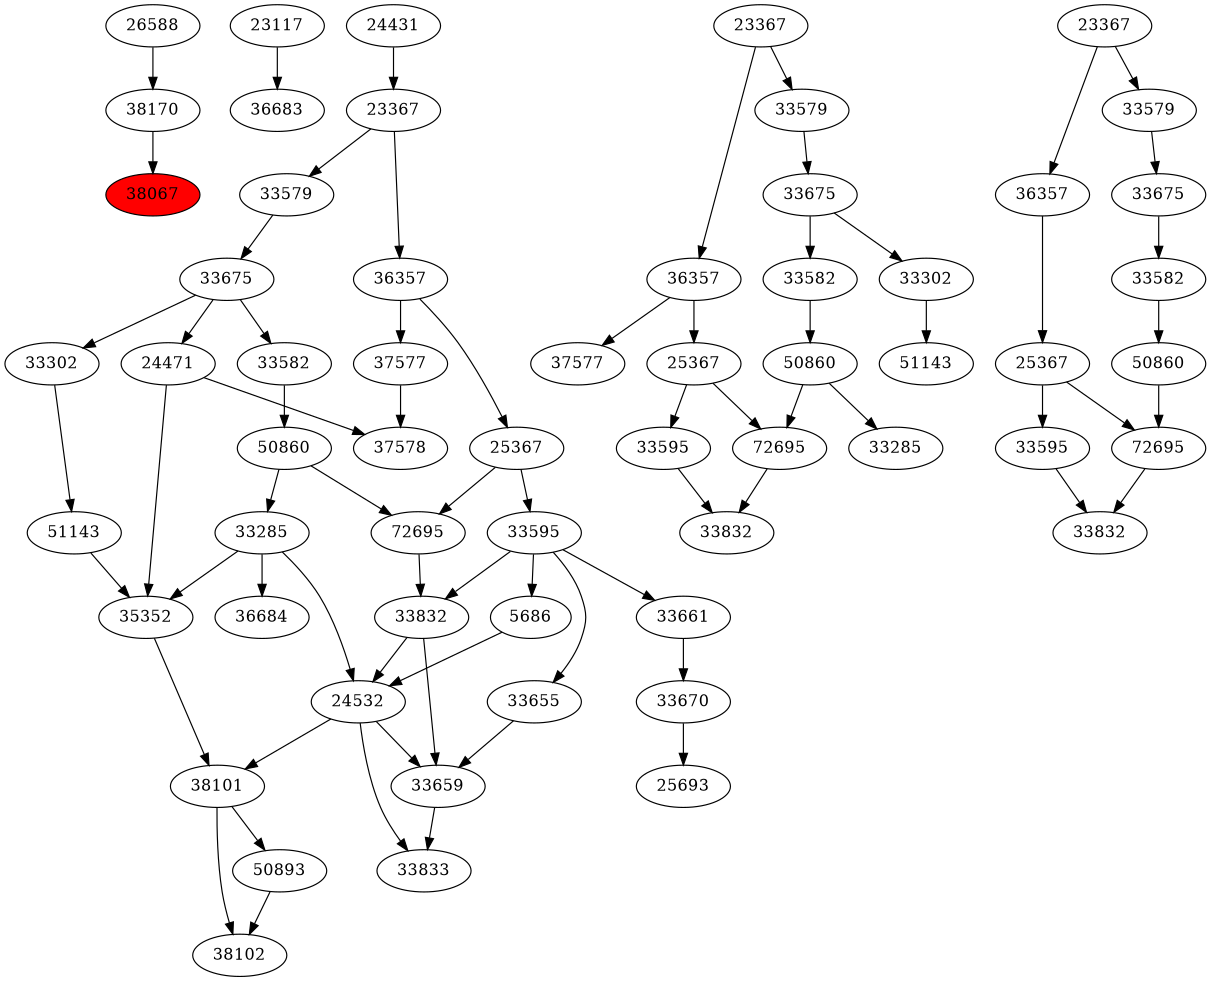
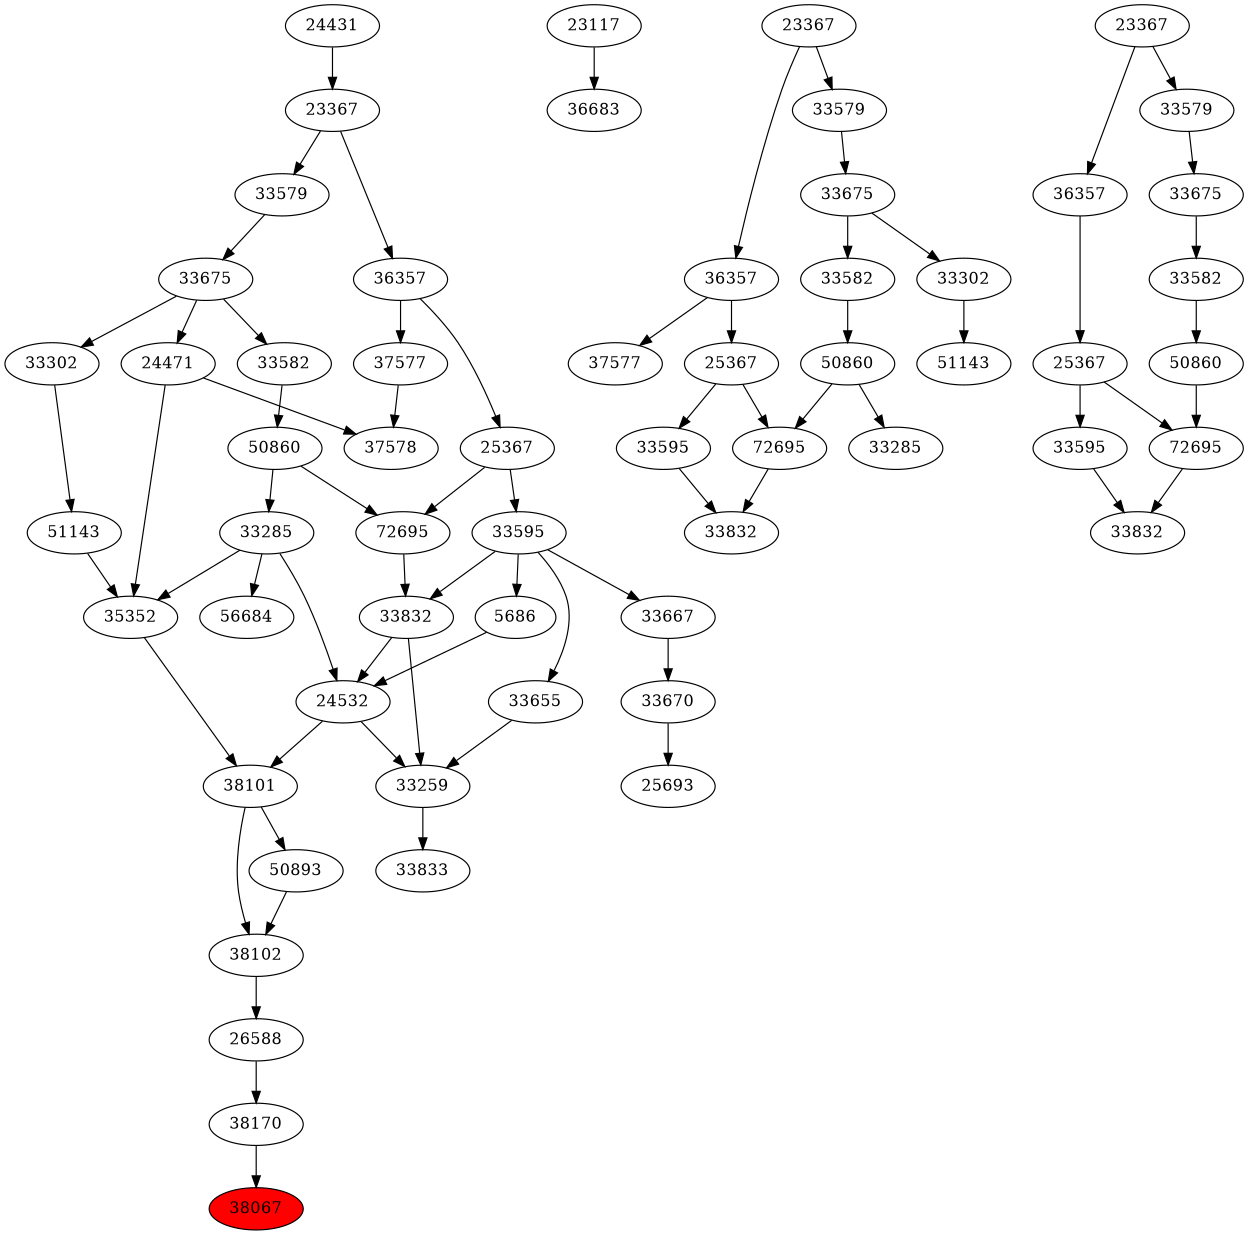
(262, 617) -> (247, 617)
(683, 617) -> (668, 617)
(372, 785) -> none
(438, 786) -> (423, 786)
none -> (256, 992)
